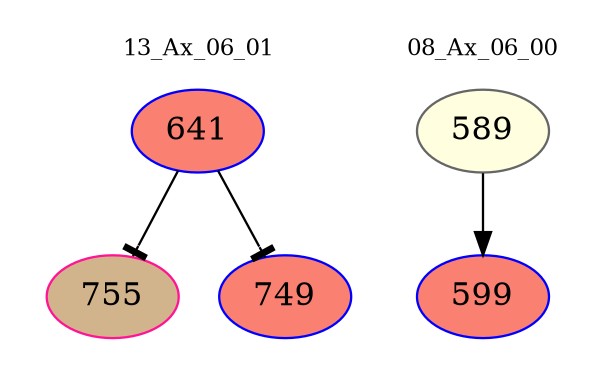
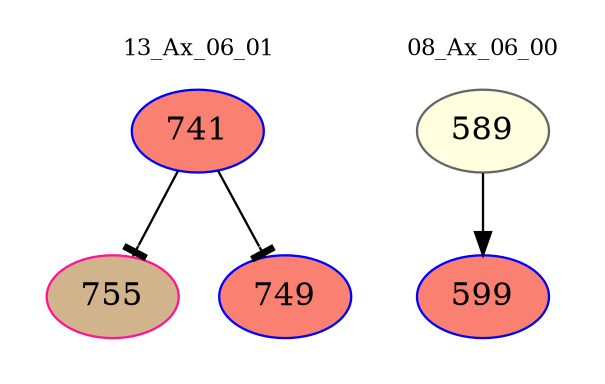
(198, 131) -> (198, 131)
